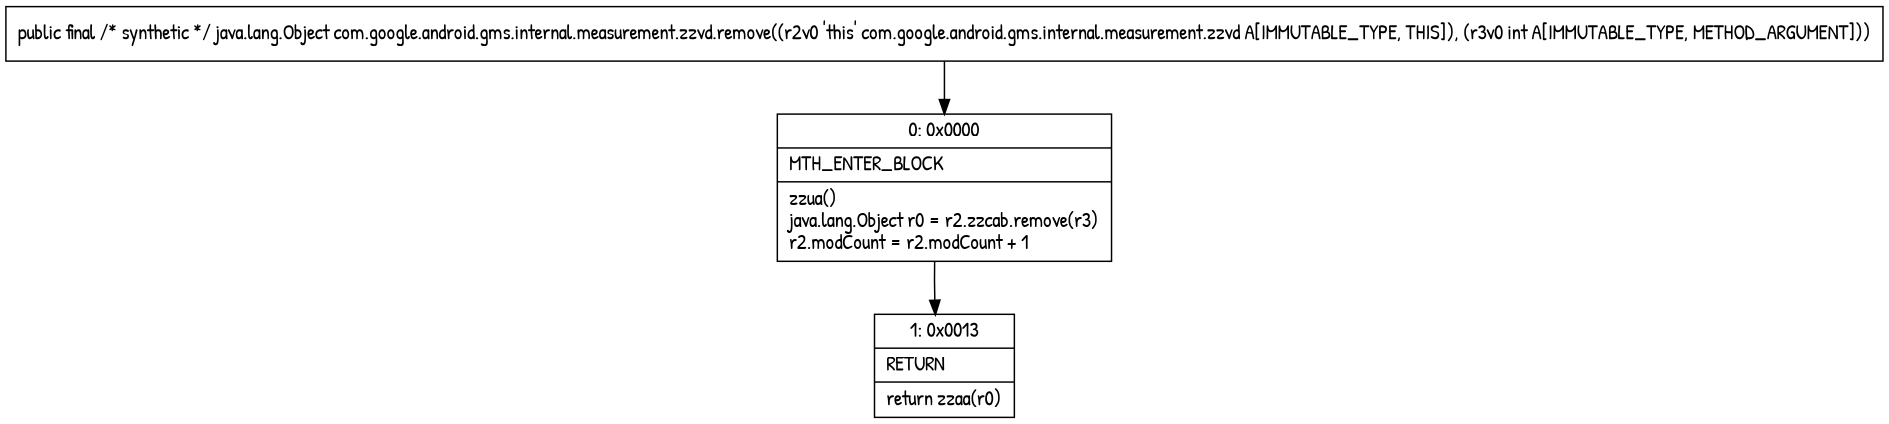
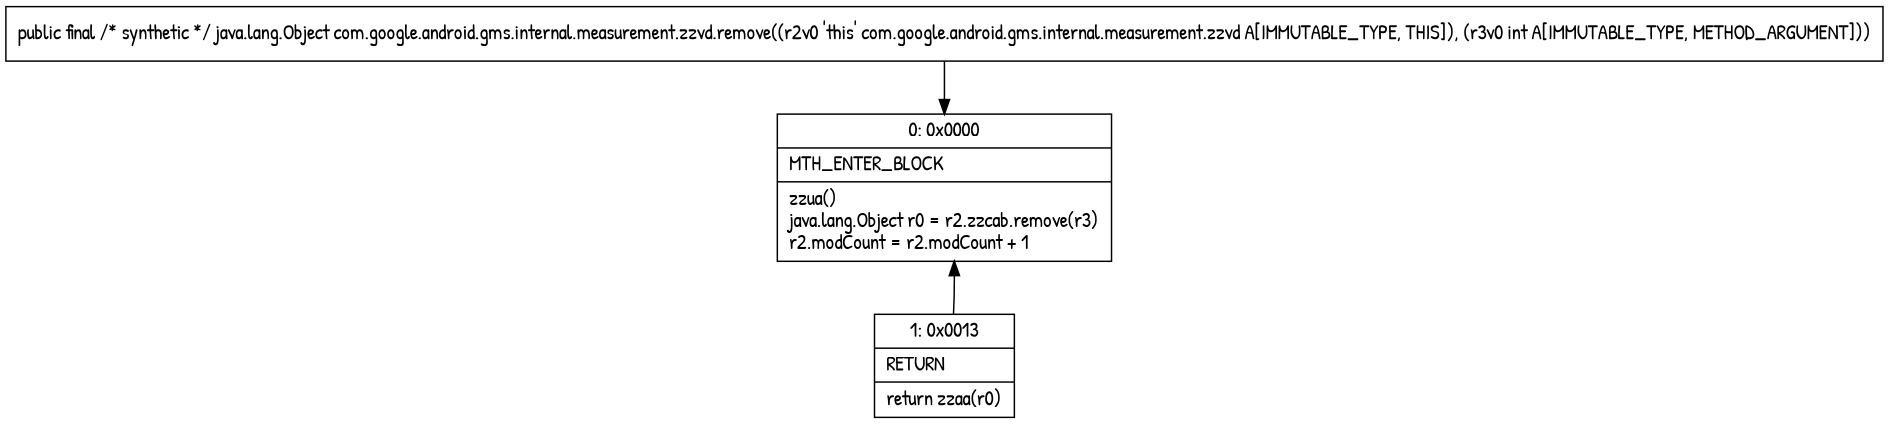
(935, 280) -> (954, 295)
